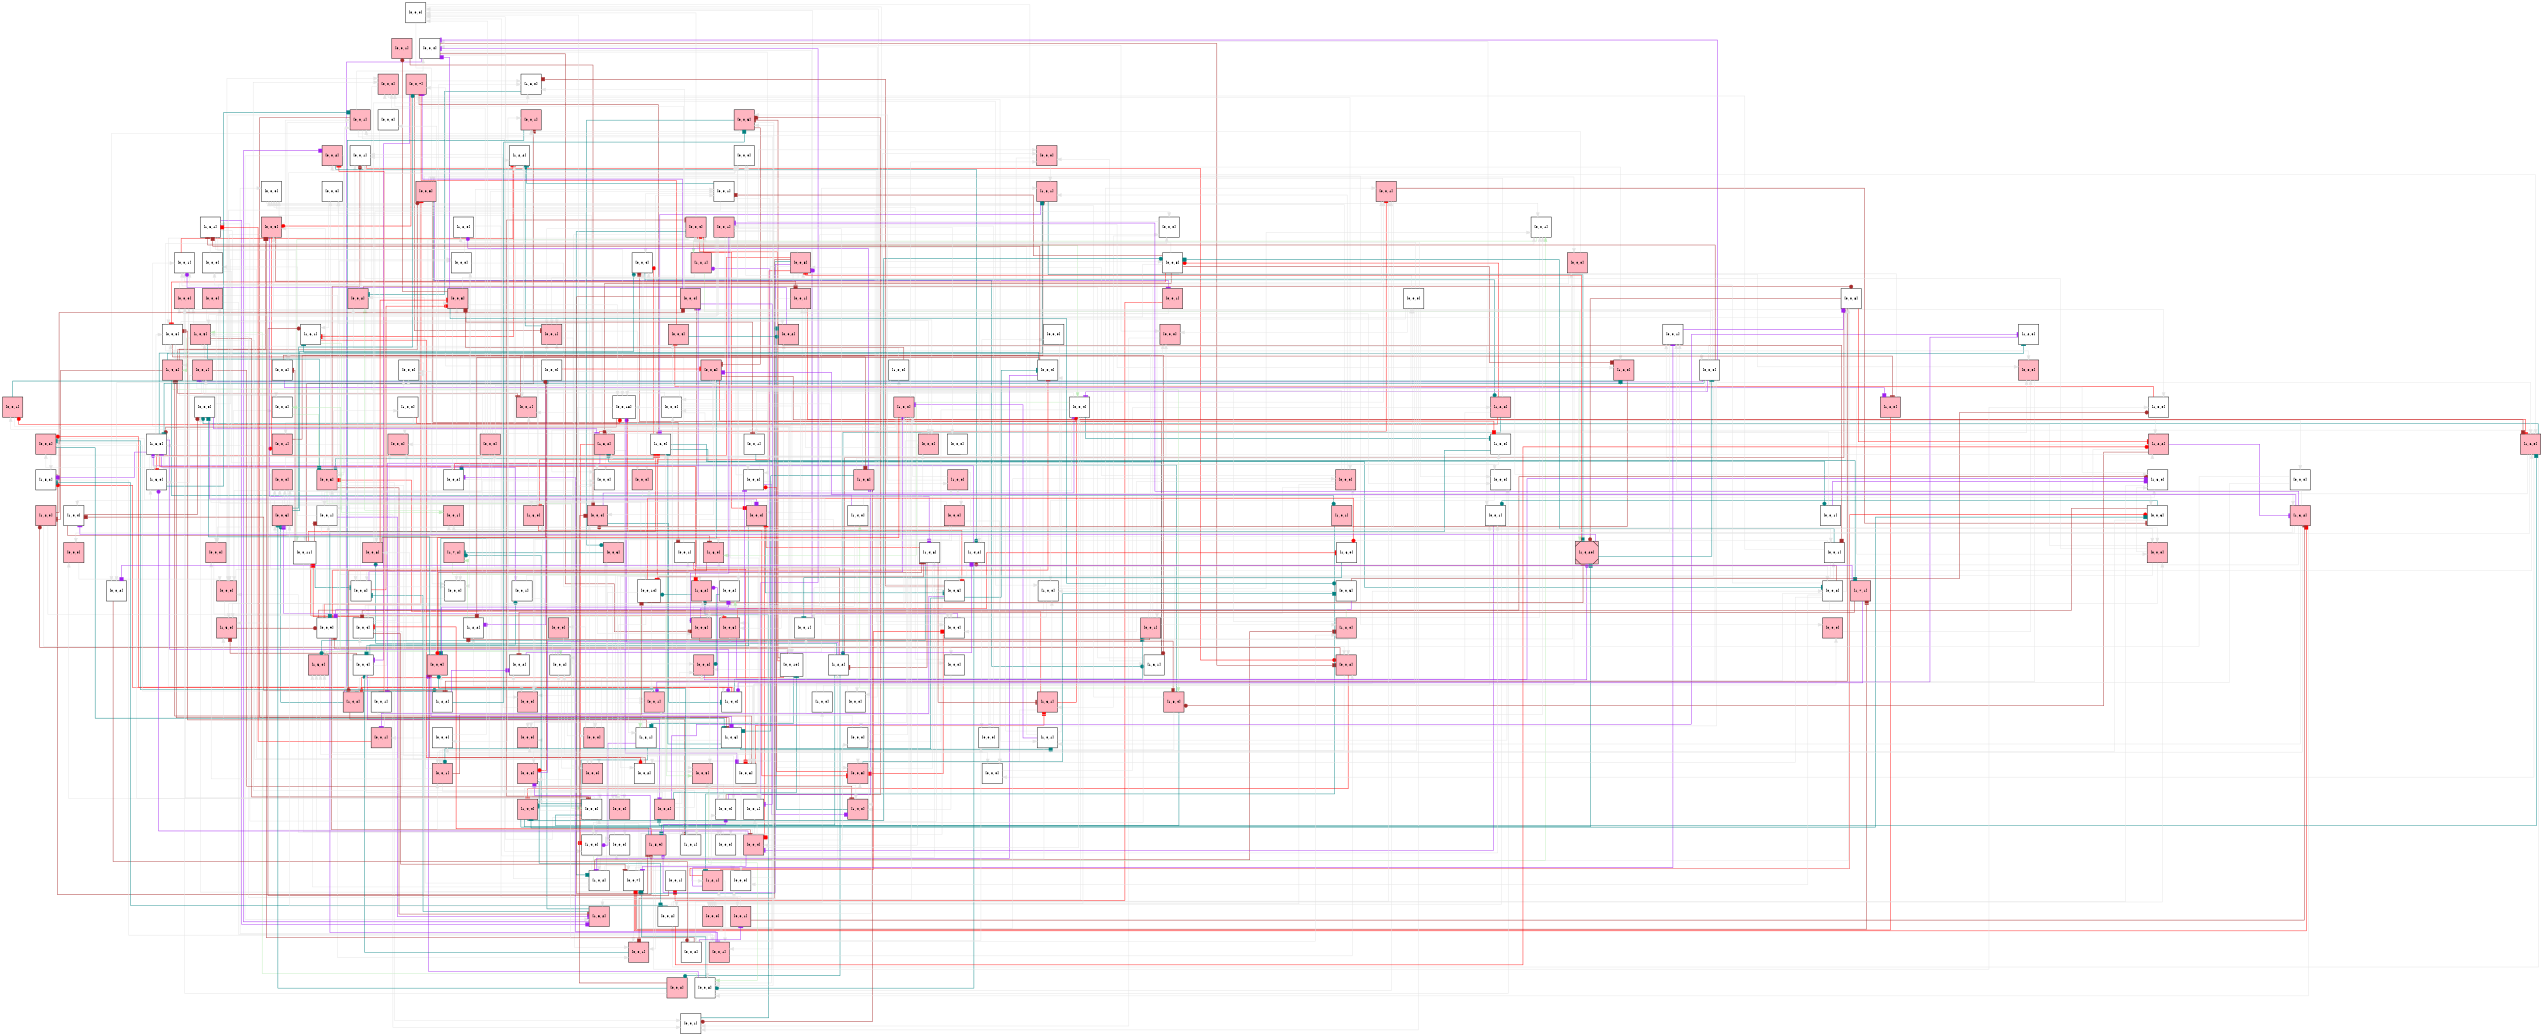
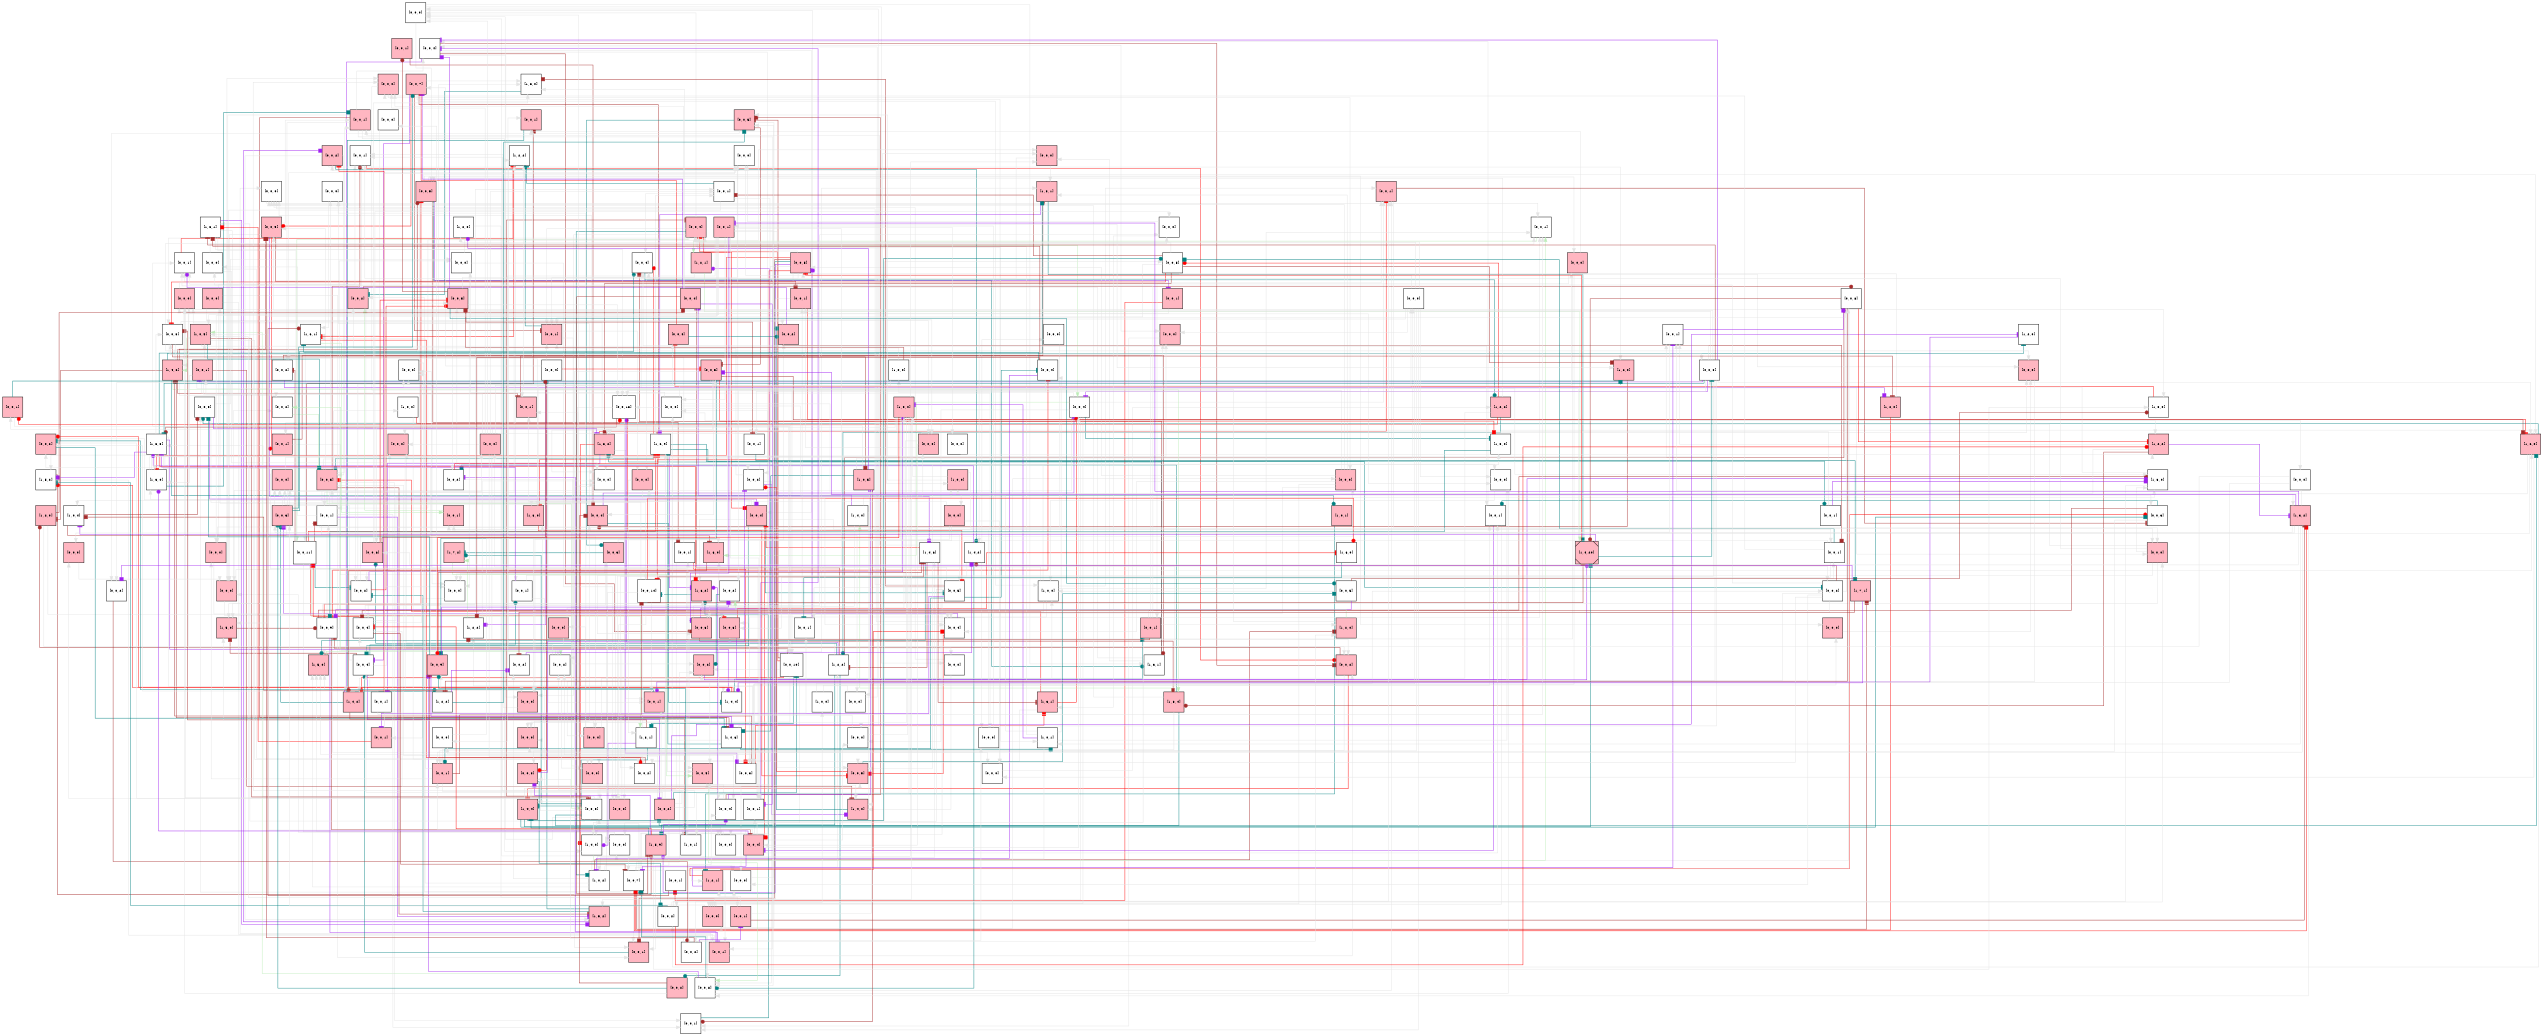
none -> (669, 531)
(679, 595) -> (679, 595)
